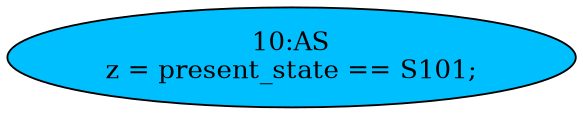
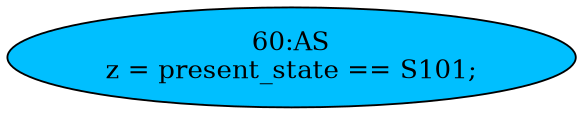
(292, 57) -> (292, 57)
